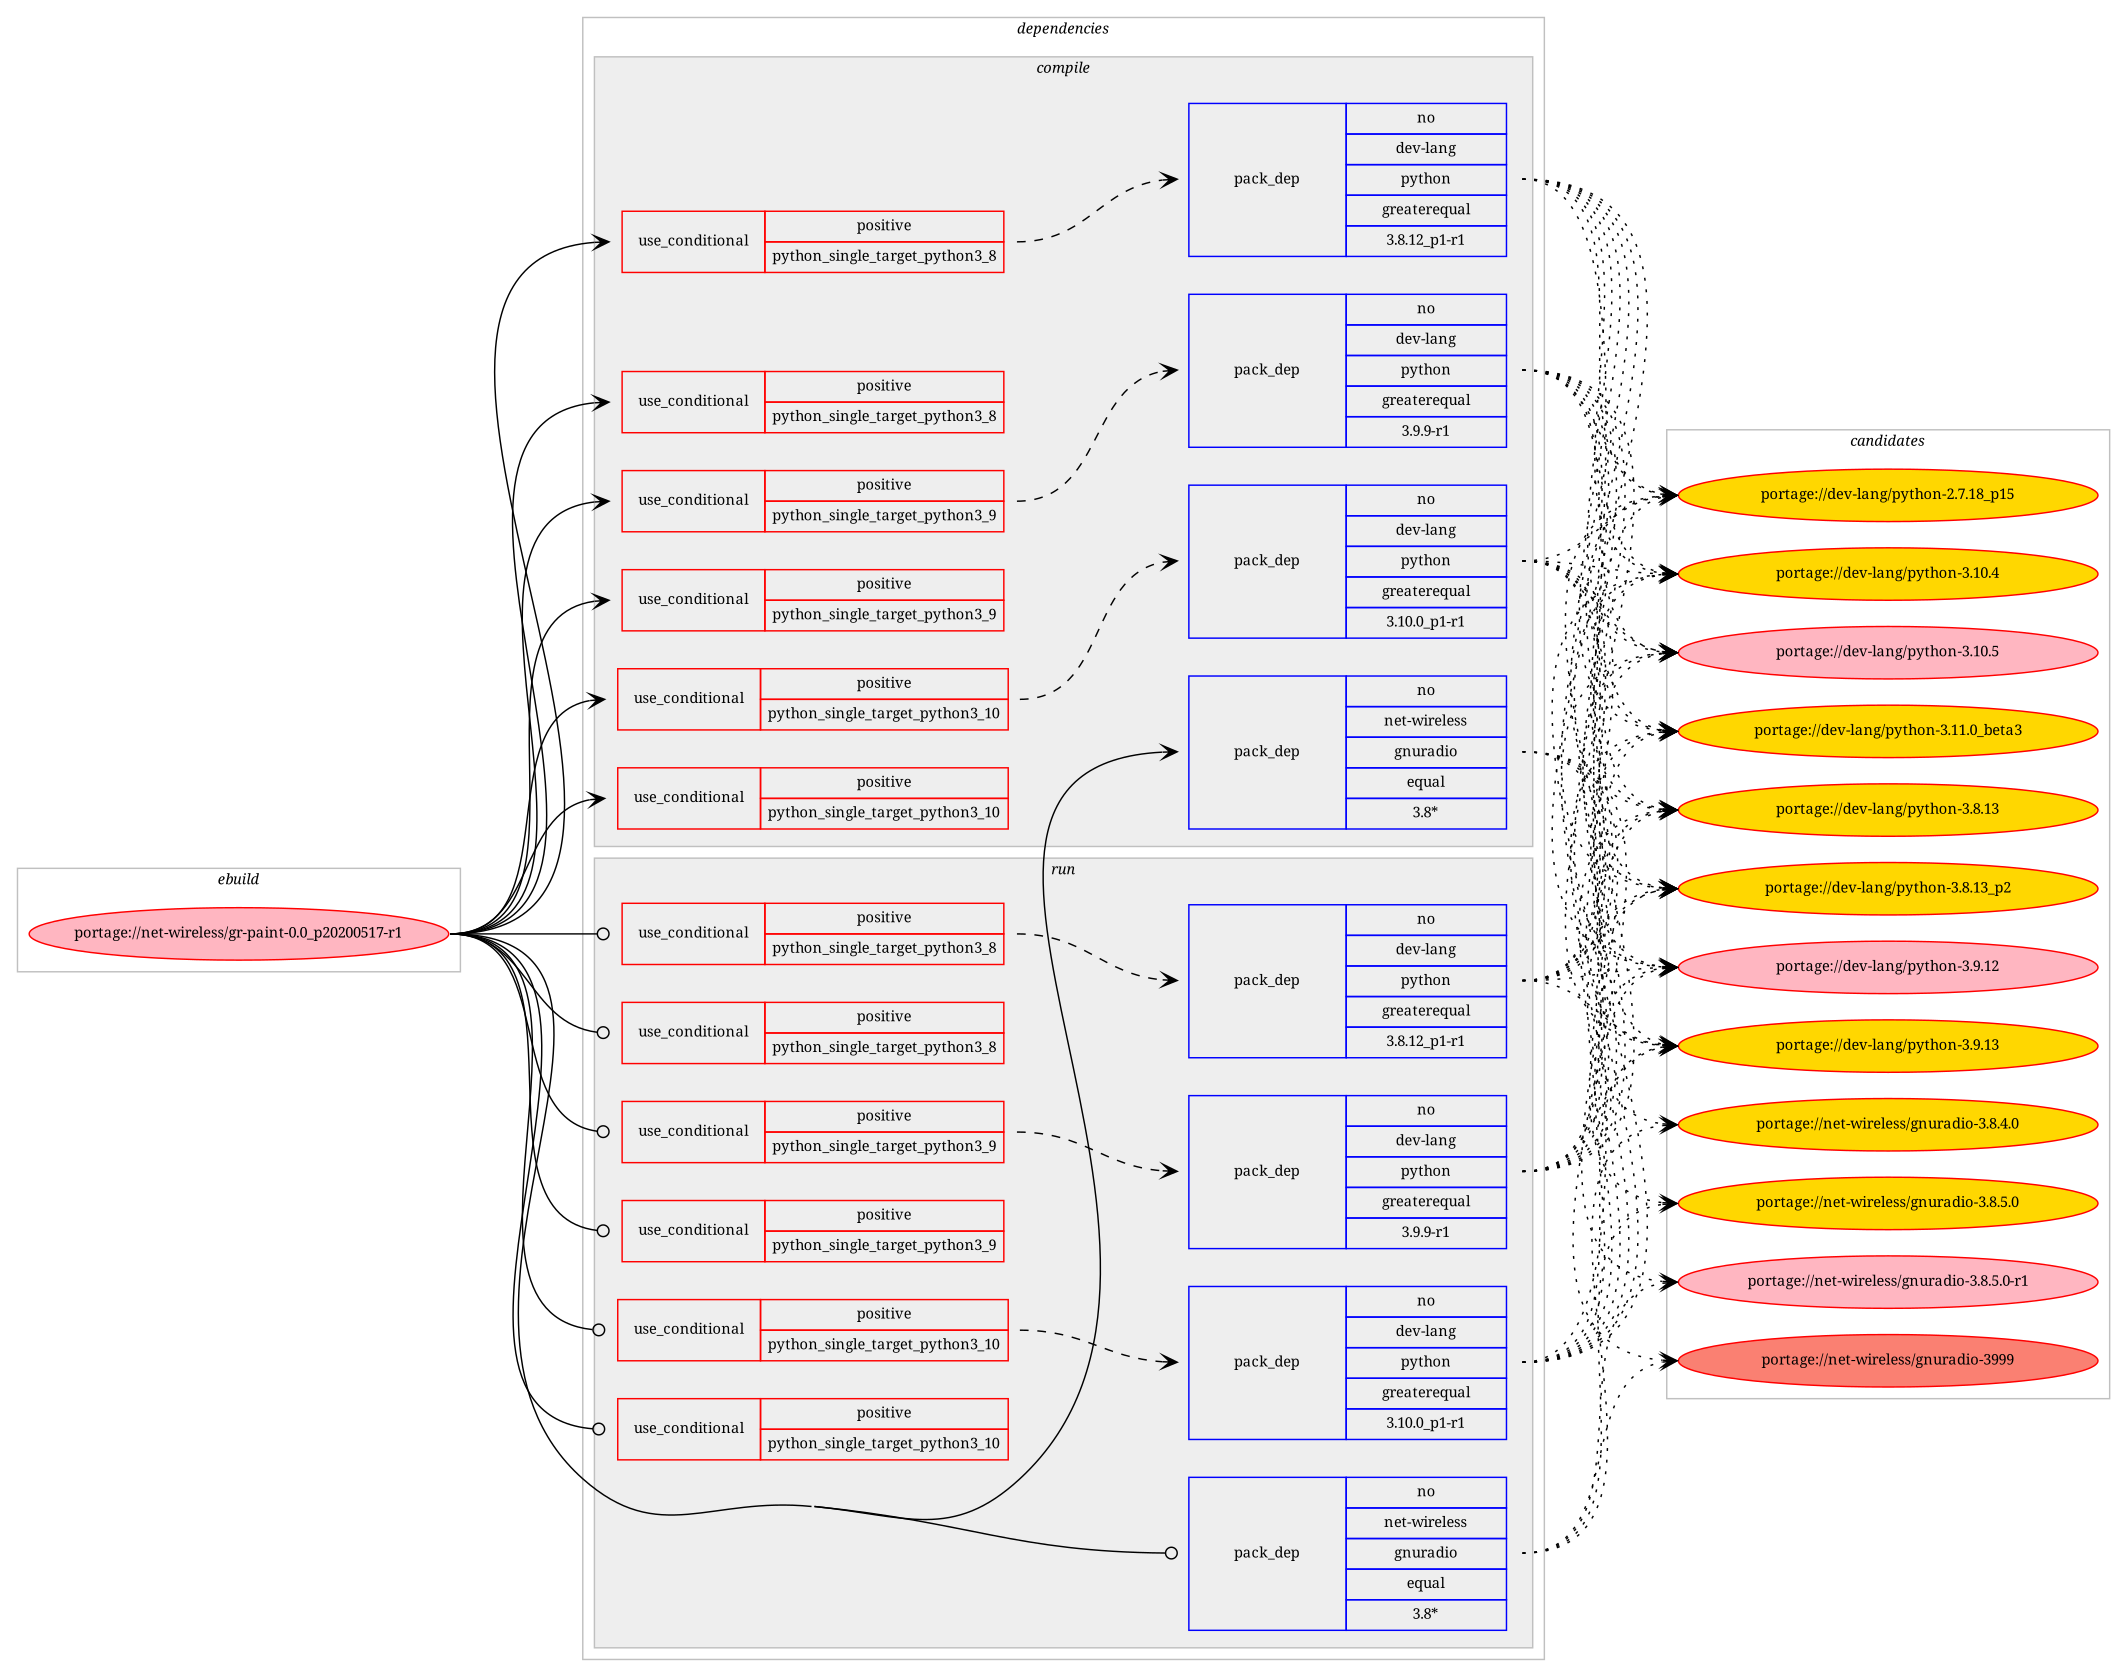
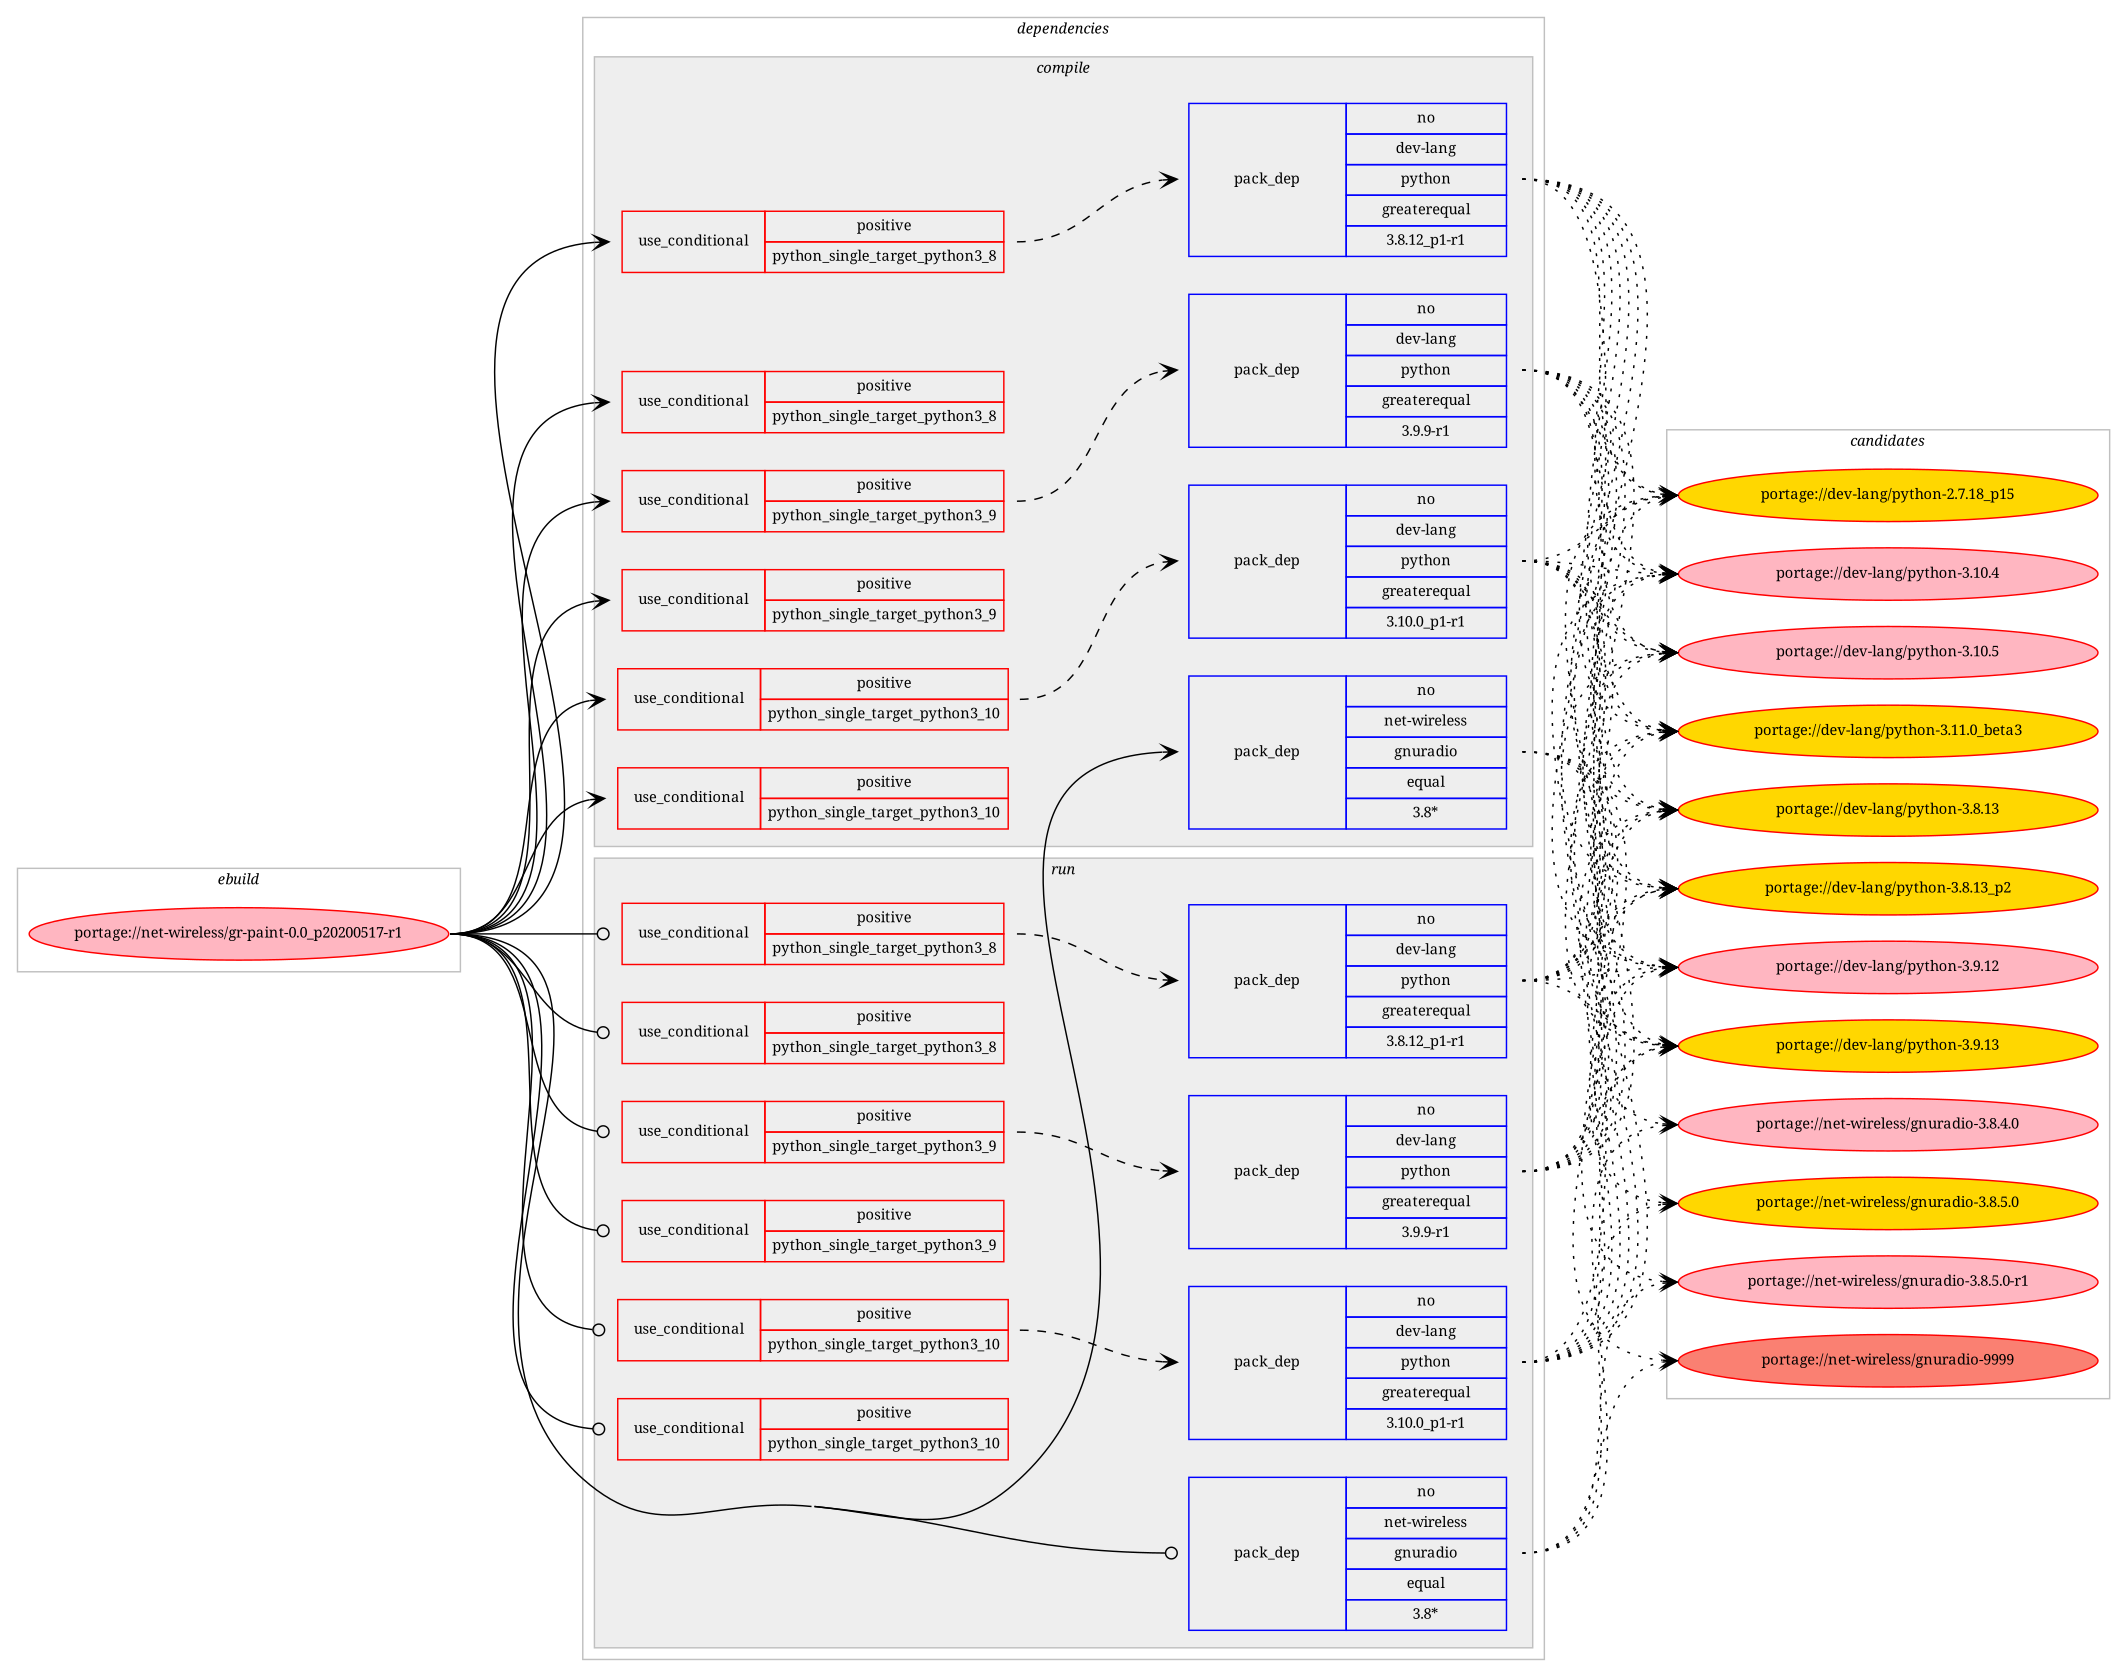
(1888, 574) -> (1888, 574)
(1888, 1125) -> (1888, 1125)
(1888, 1361) -> (1888, 1361)
